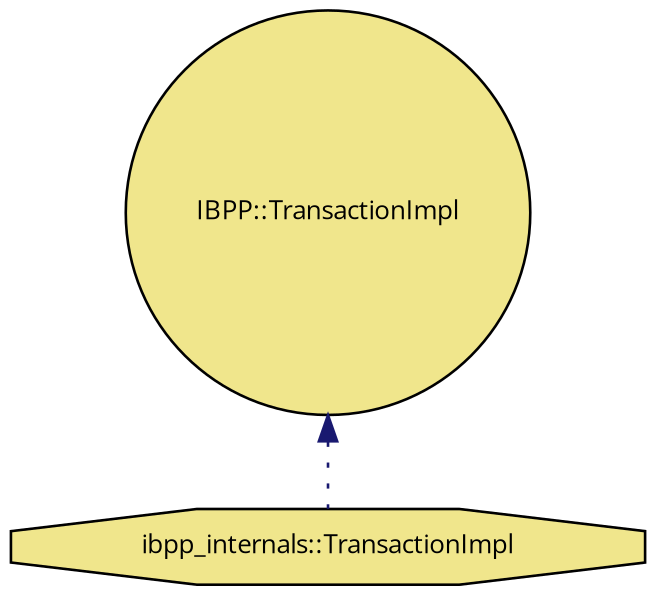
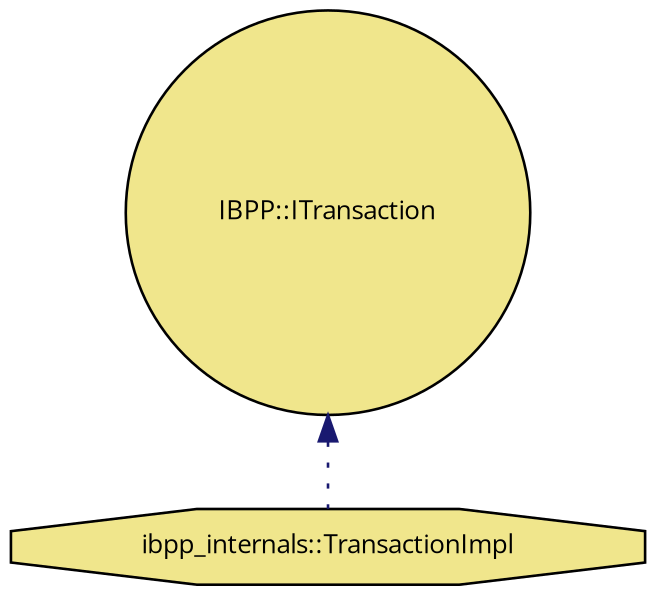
(328, 213) -> (328, 213)
